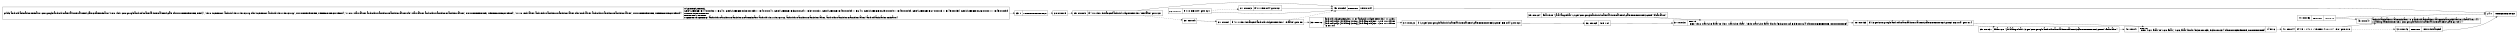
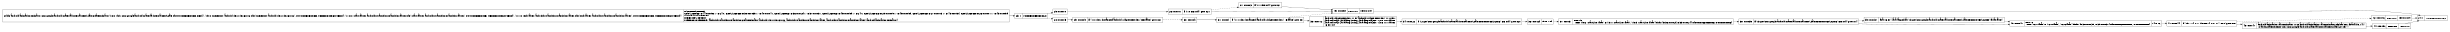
(1234, 3) -> none
none -> (1060, 12)
(1597, 15) -> none
(2346, 19) -> (2368, 26)
(2432, 29) -> (2405, 18)
